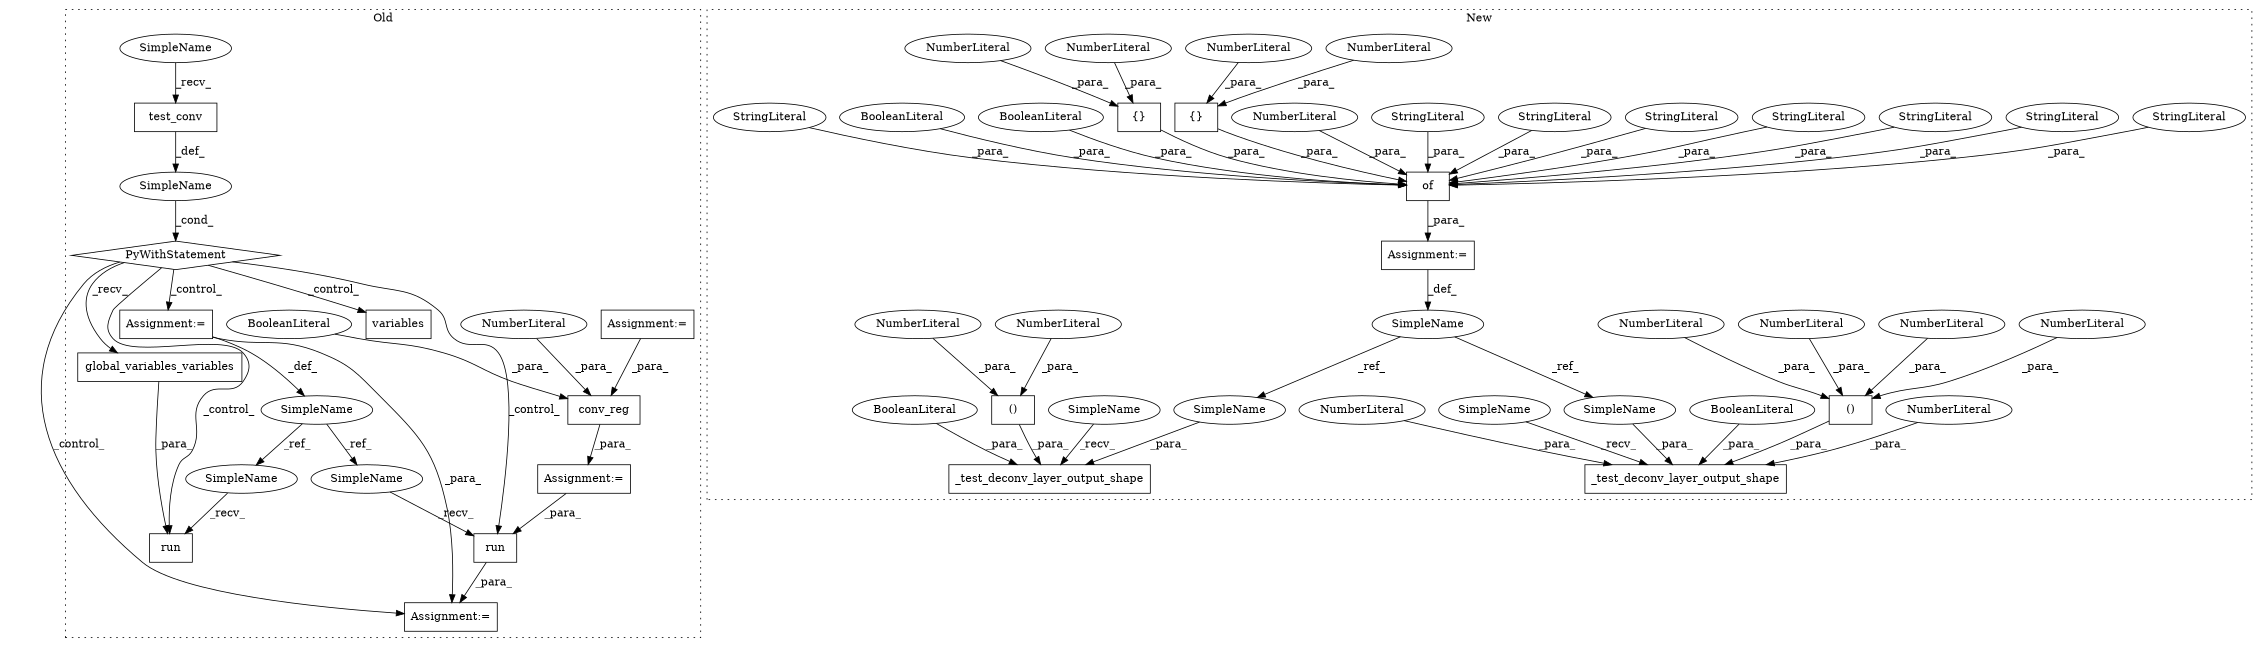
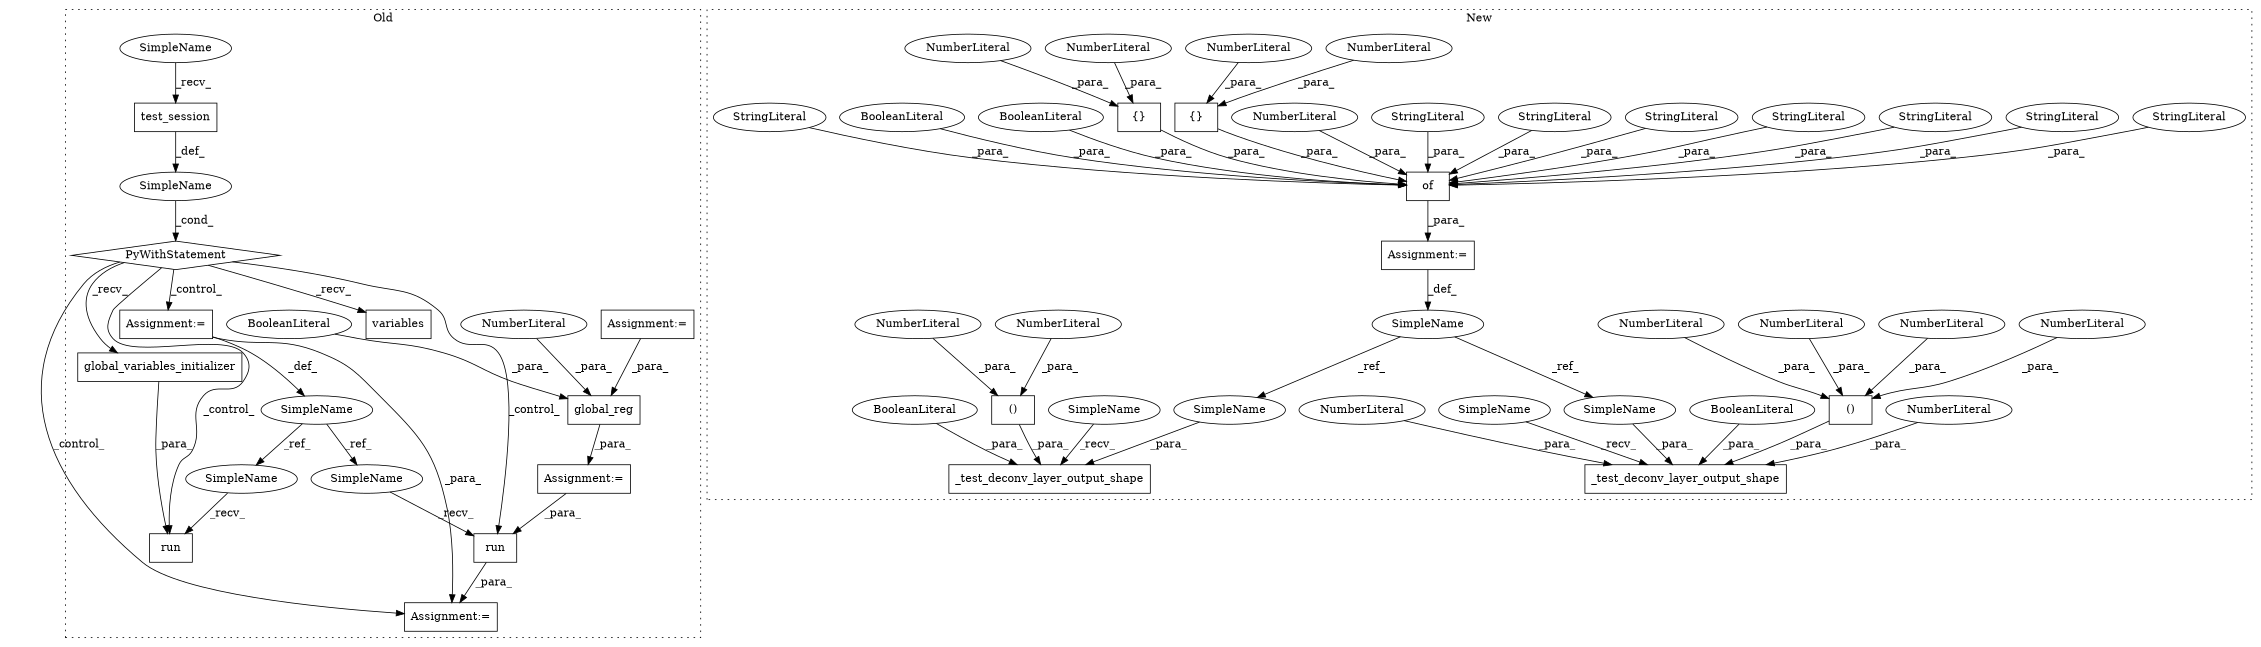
(176, 117) -> (176, 117)
(334, 290) -> (334, 290)
(160, 367) -> (160, 367)
(604, 410) -> (604, 410)
